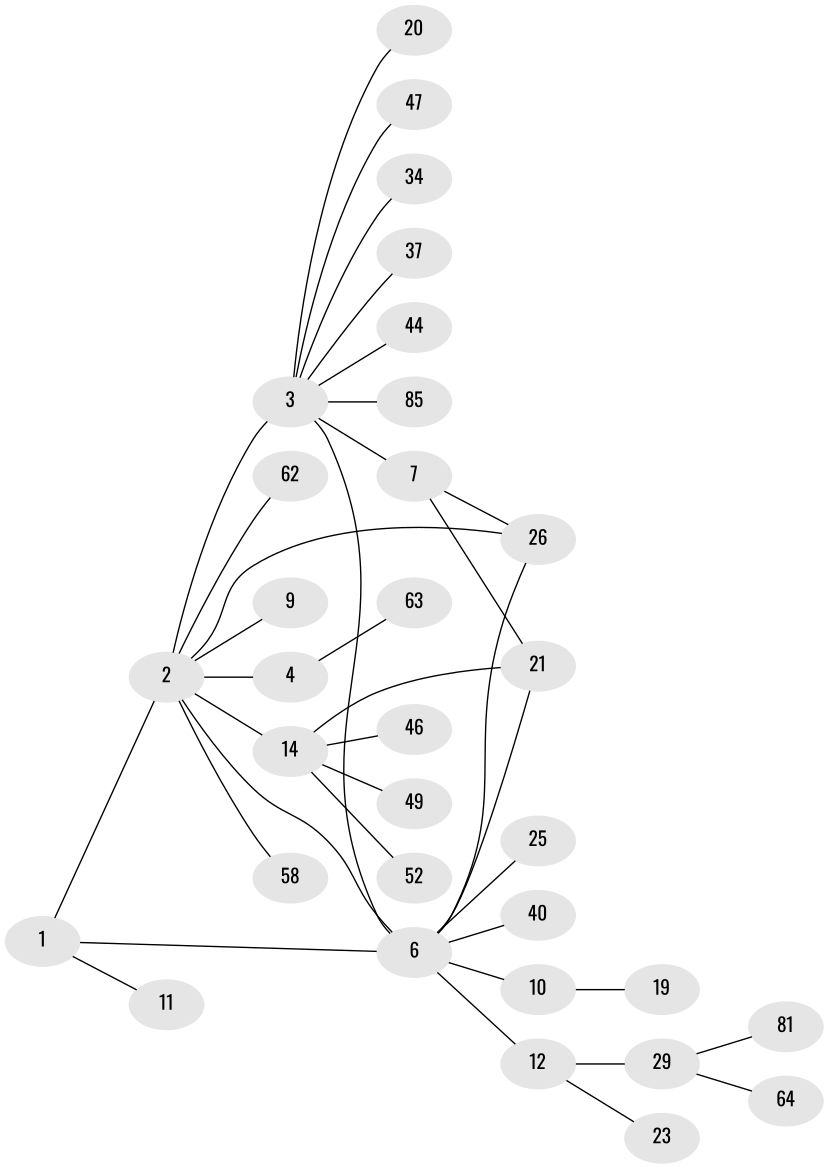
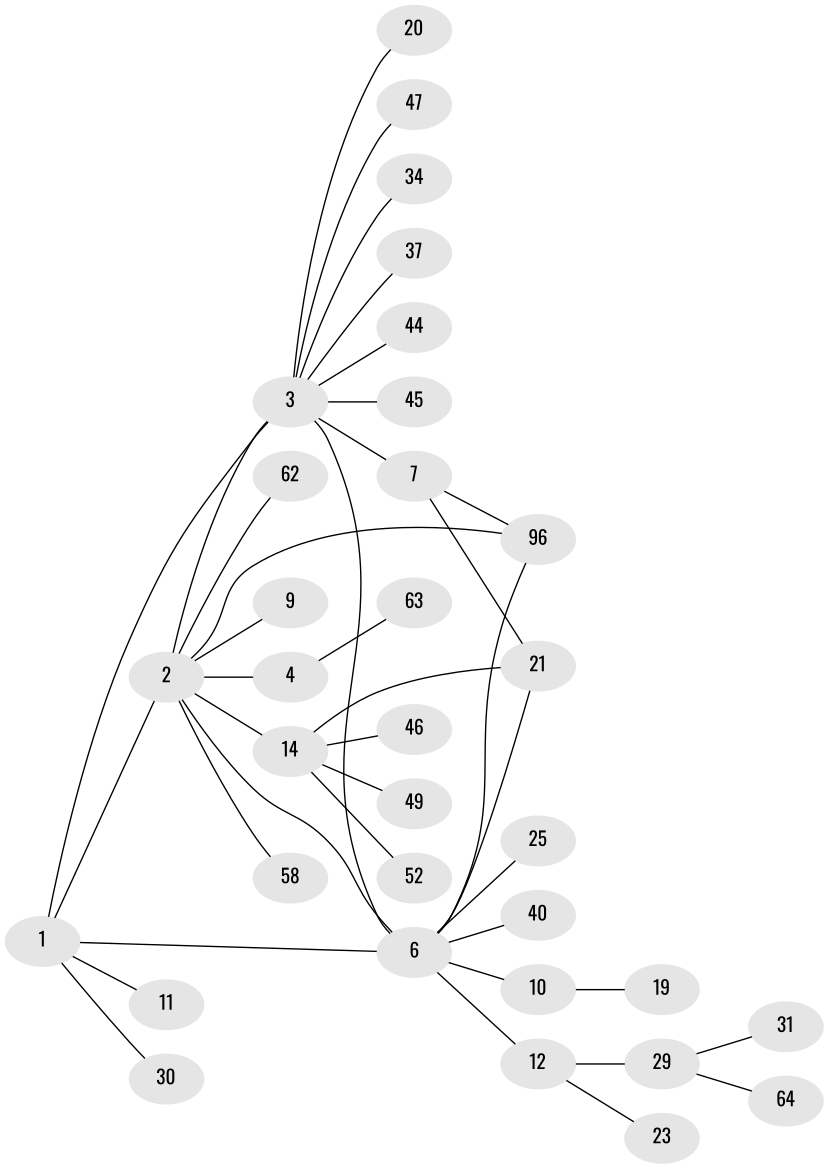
(414, 402) -> (414, 402)
(538, 540) -> (538, 540)
none -> (124, 654)
(786, 1027) -> (786, 1027)
none -> (167, 1079)
